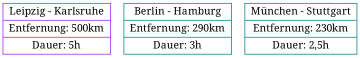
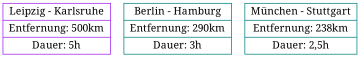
(301, 28) -> (301, 28)
